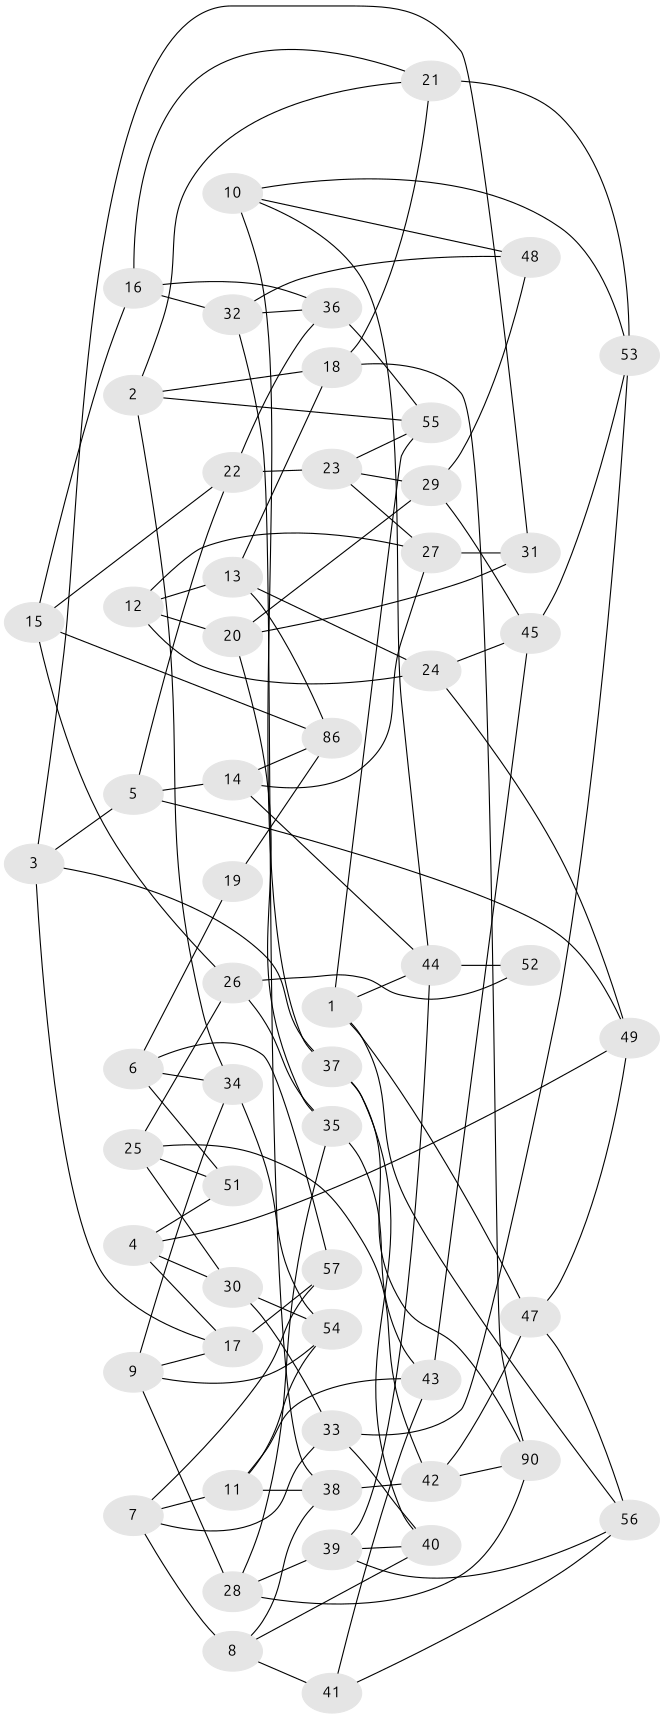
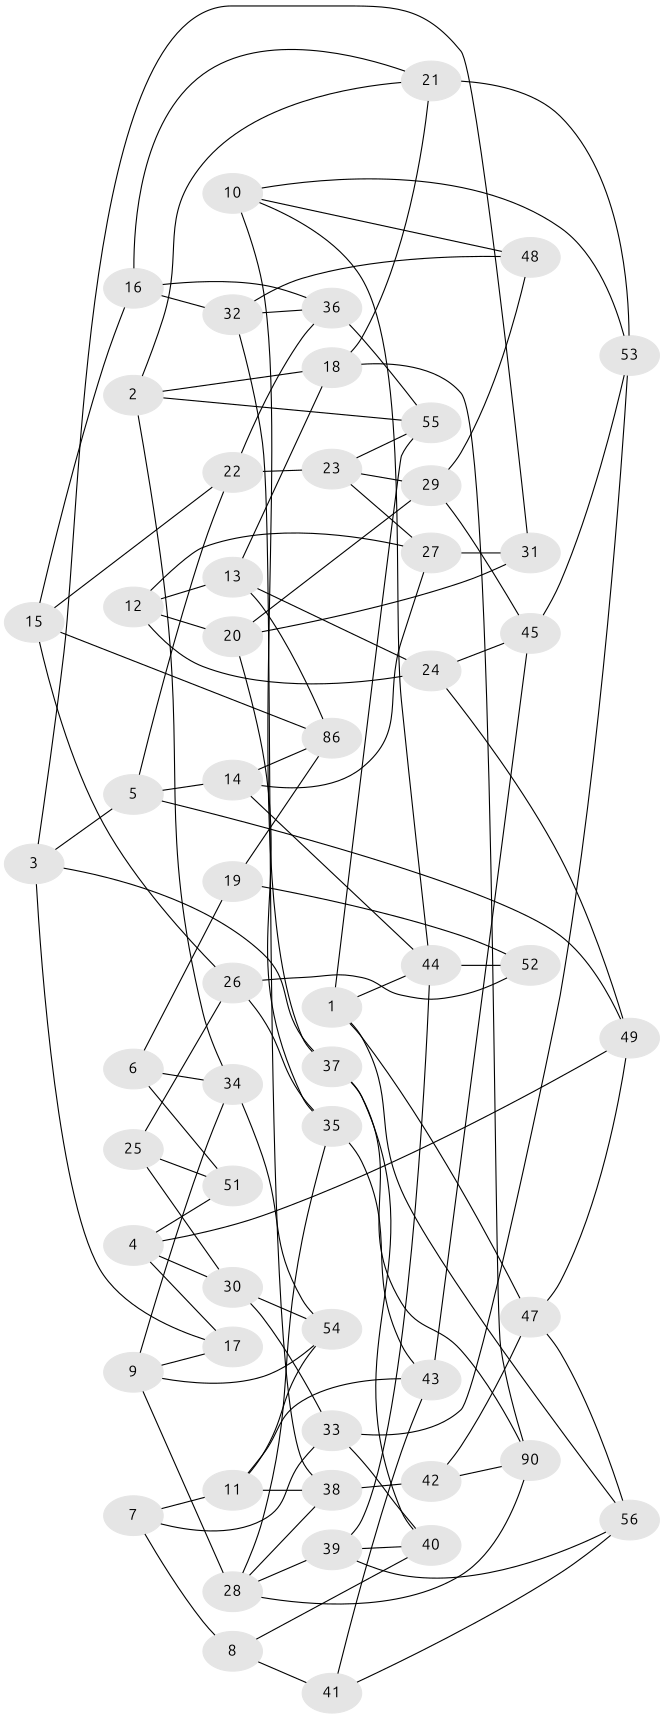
none -> (386, 914)
(361, 1239) -> none
(332, 1270) -> none
(280, 1581) -> (282, 1541)
